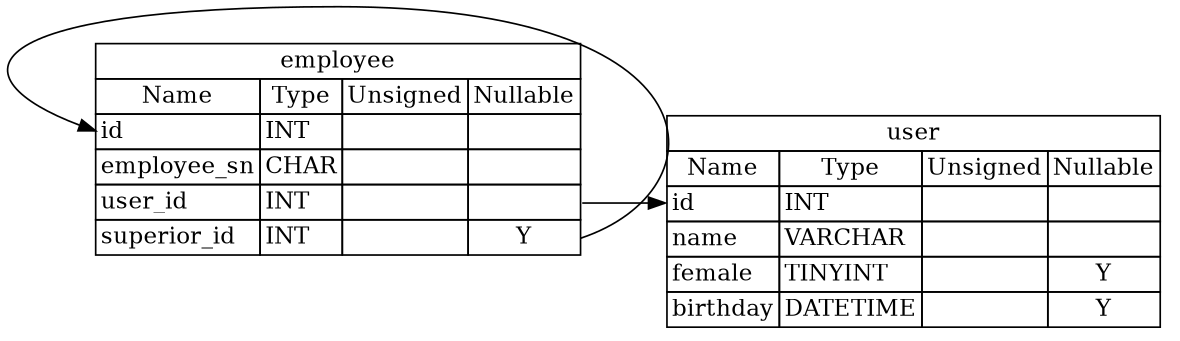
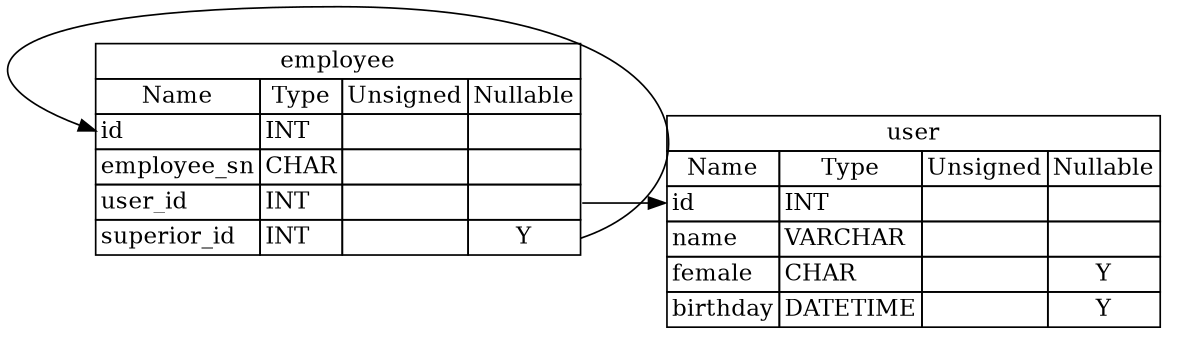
(836, 273) -> (820, 273)
